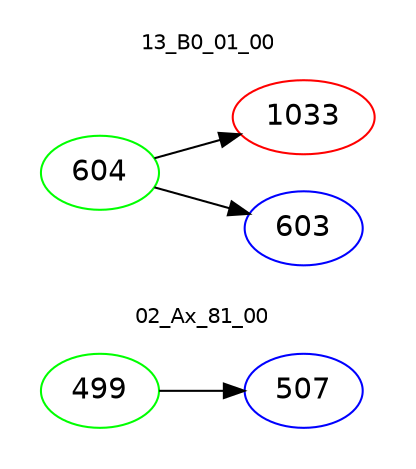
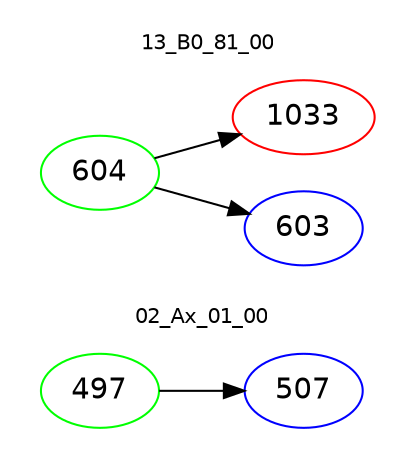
(208, 44) -> (208, 44)
(202, 318) -> (202, 318)
(100, 391) -> (100, 391)
